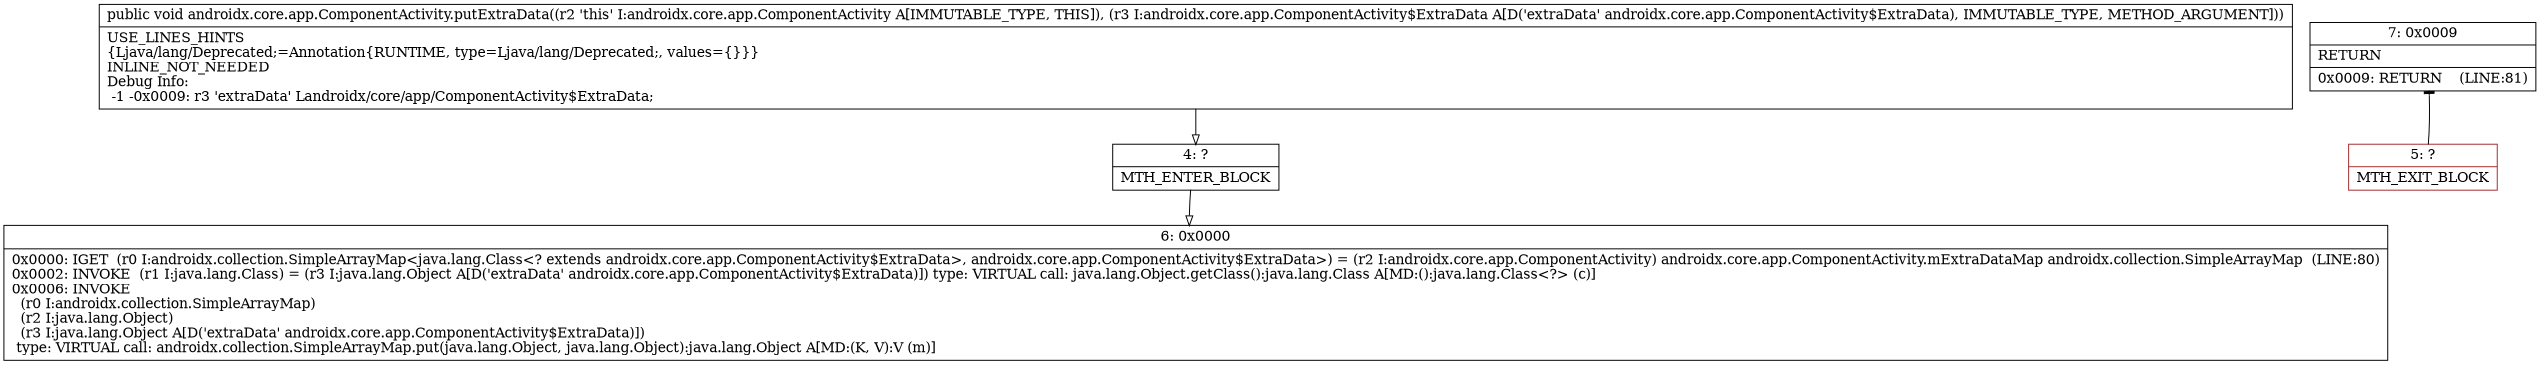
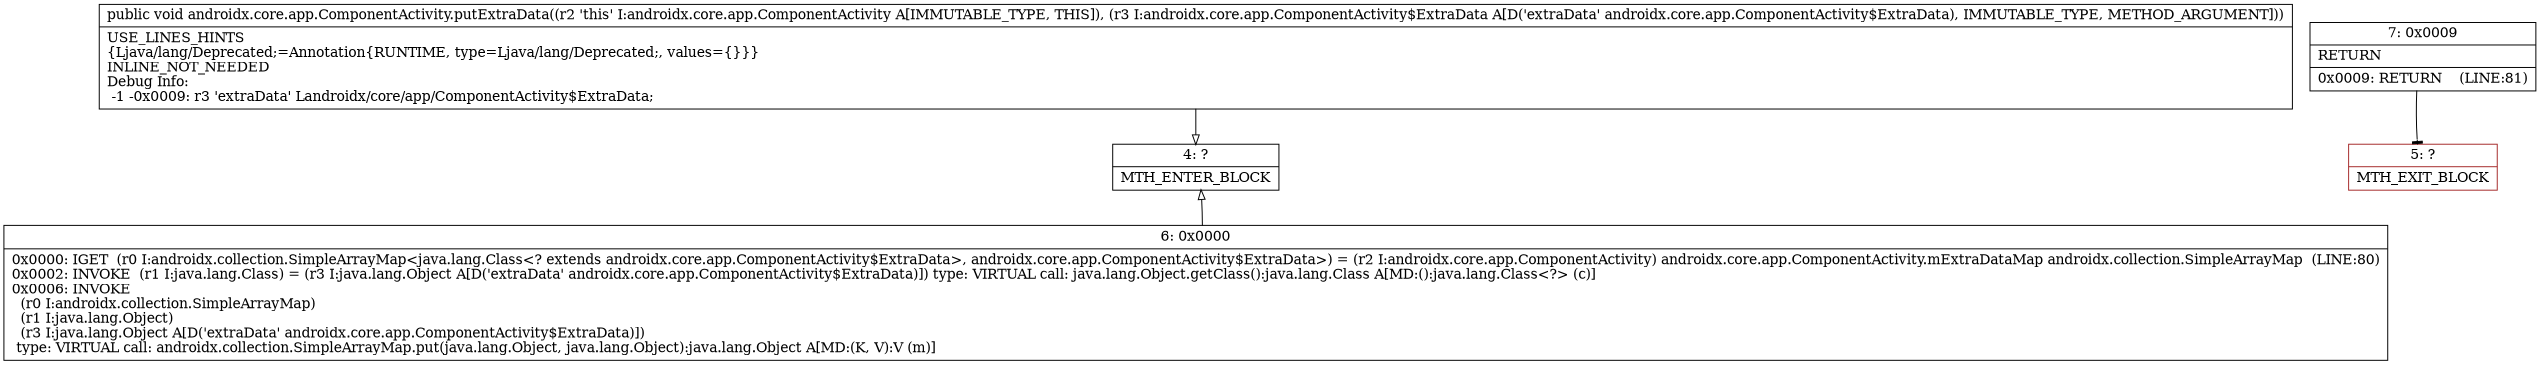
(2429, 120) -> (2416, 115)
(1190, 203) -> (1202, 213)
(93, 319) -> (93, 319)
